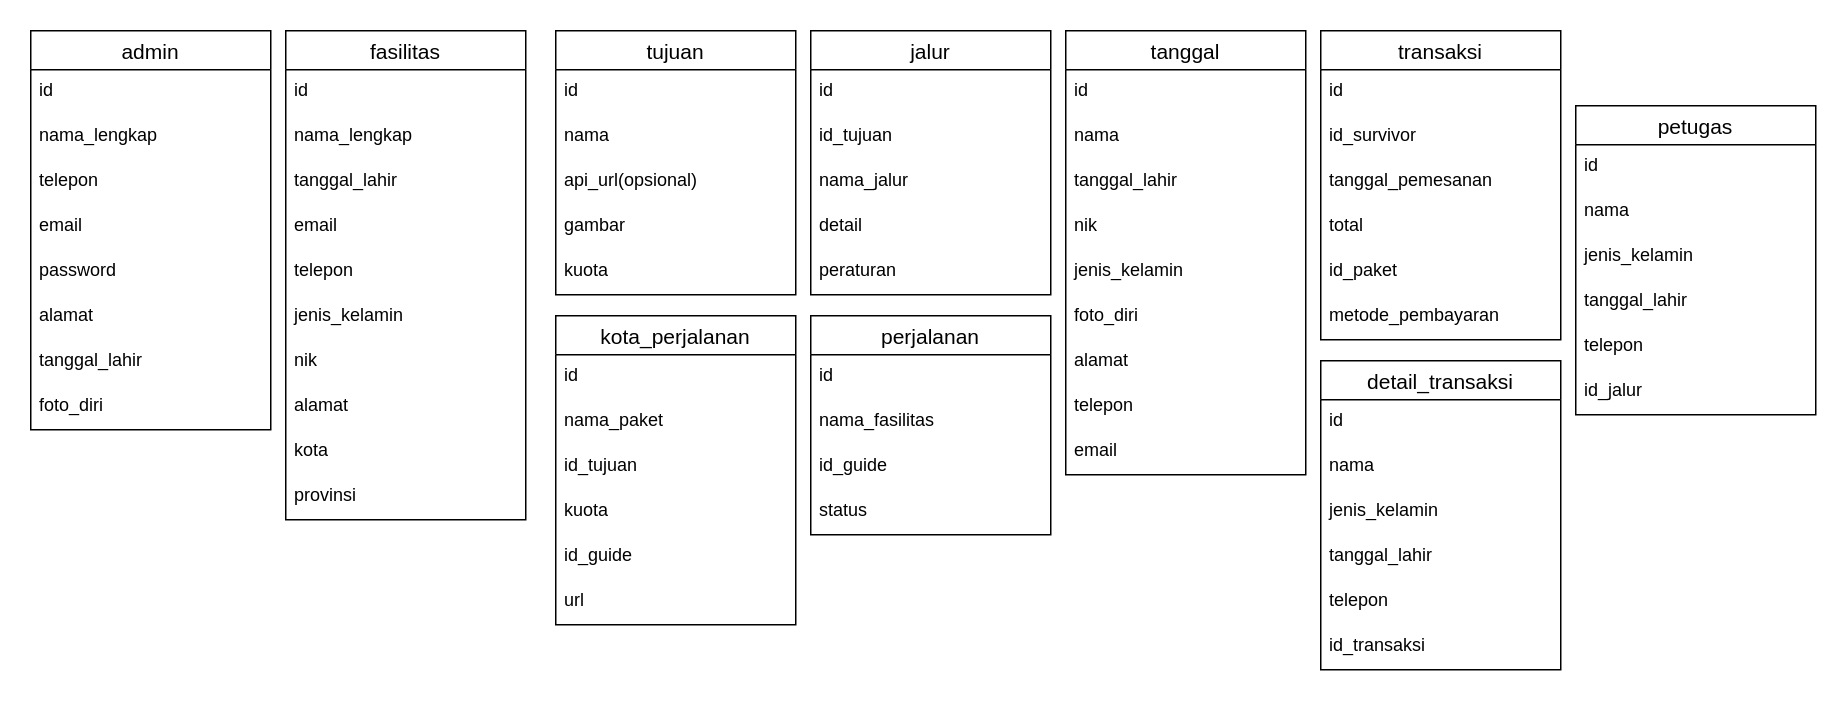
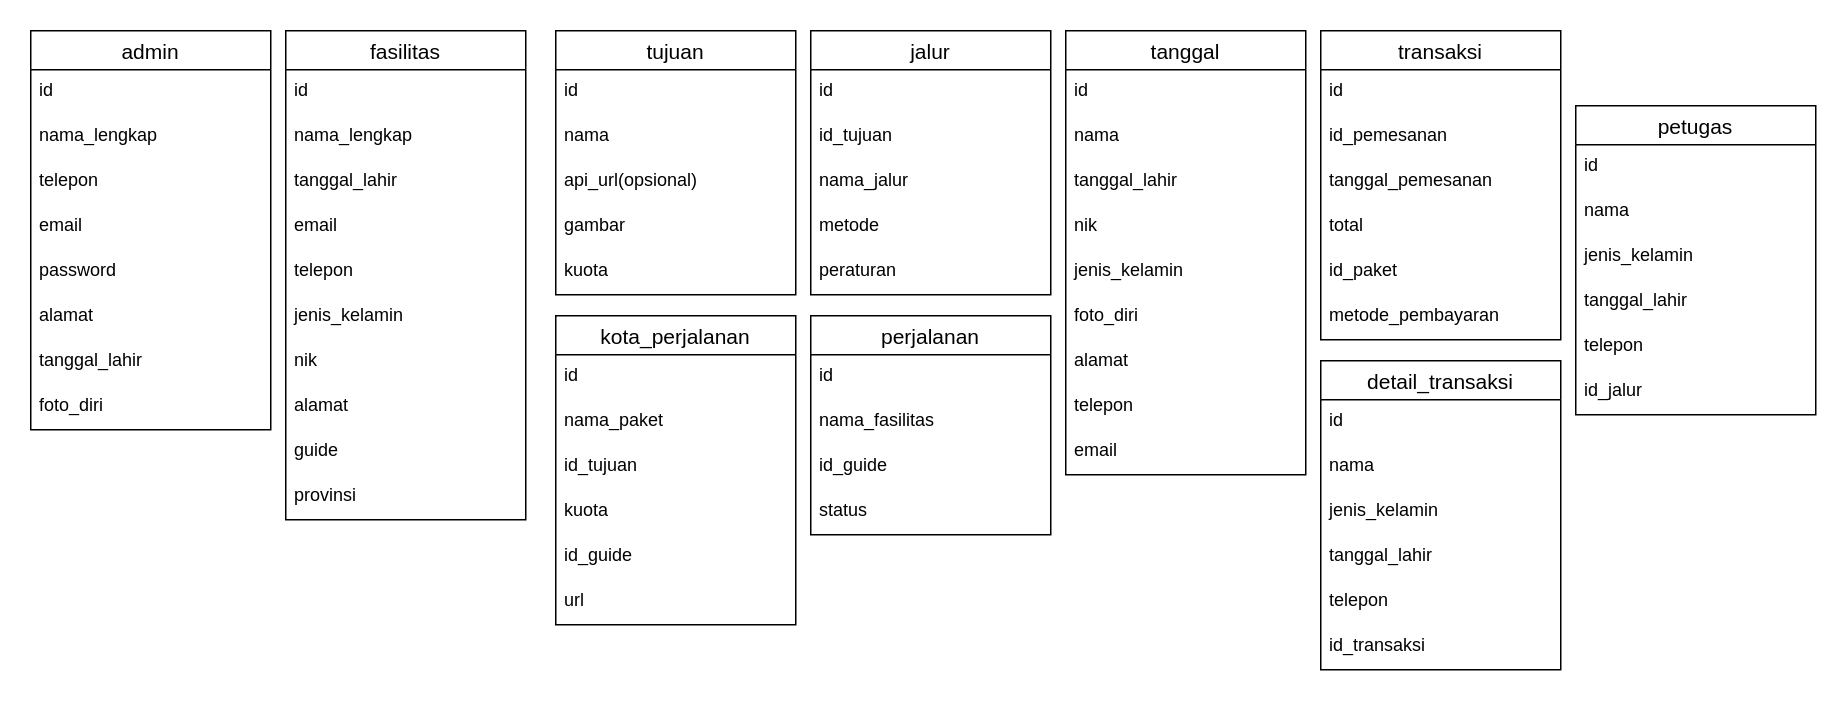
(1380, 135) -> (1387, 135)
(845, 225) -> (849, 225)
(314, 450) -> (317, 450)
